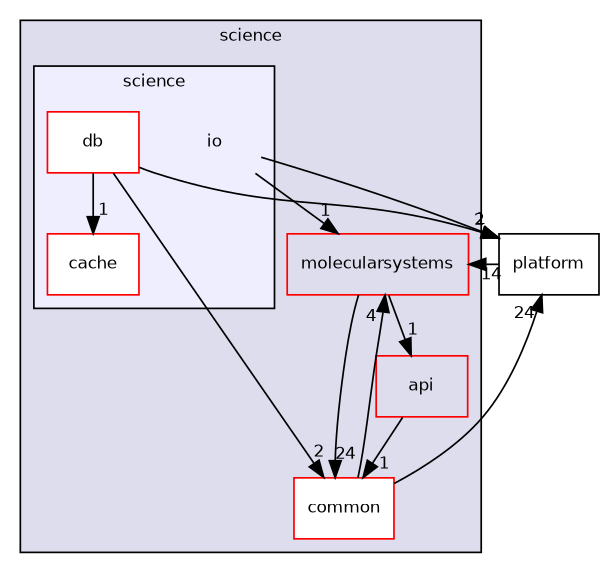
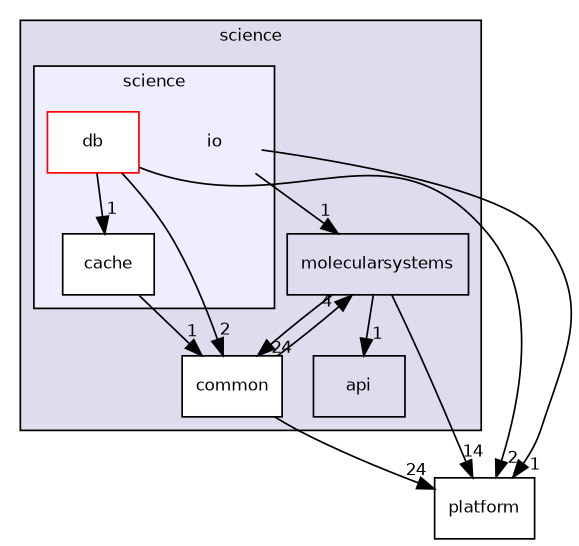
(93, 264) -> (108, 264)
(378, 264) -> (378, 264)
(493, 264) -> (430, 378)
(422, 386) -> (359, 386)
(388, 440) -> (164, 320)
(344, 508) -> (232, 386)
